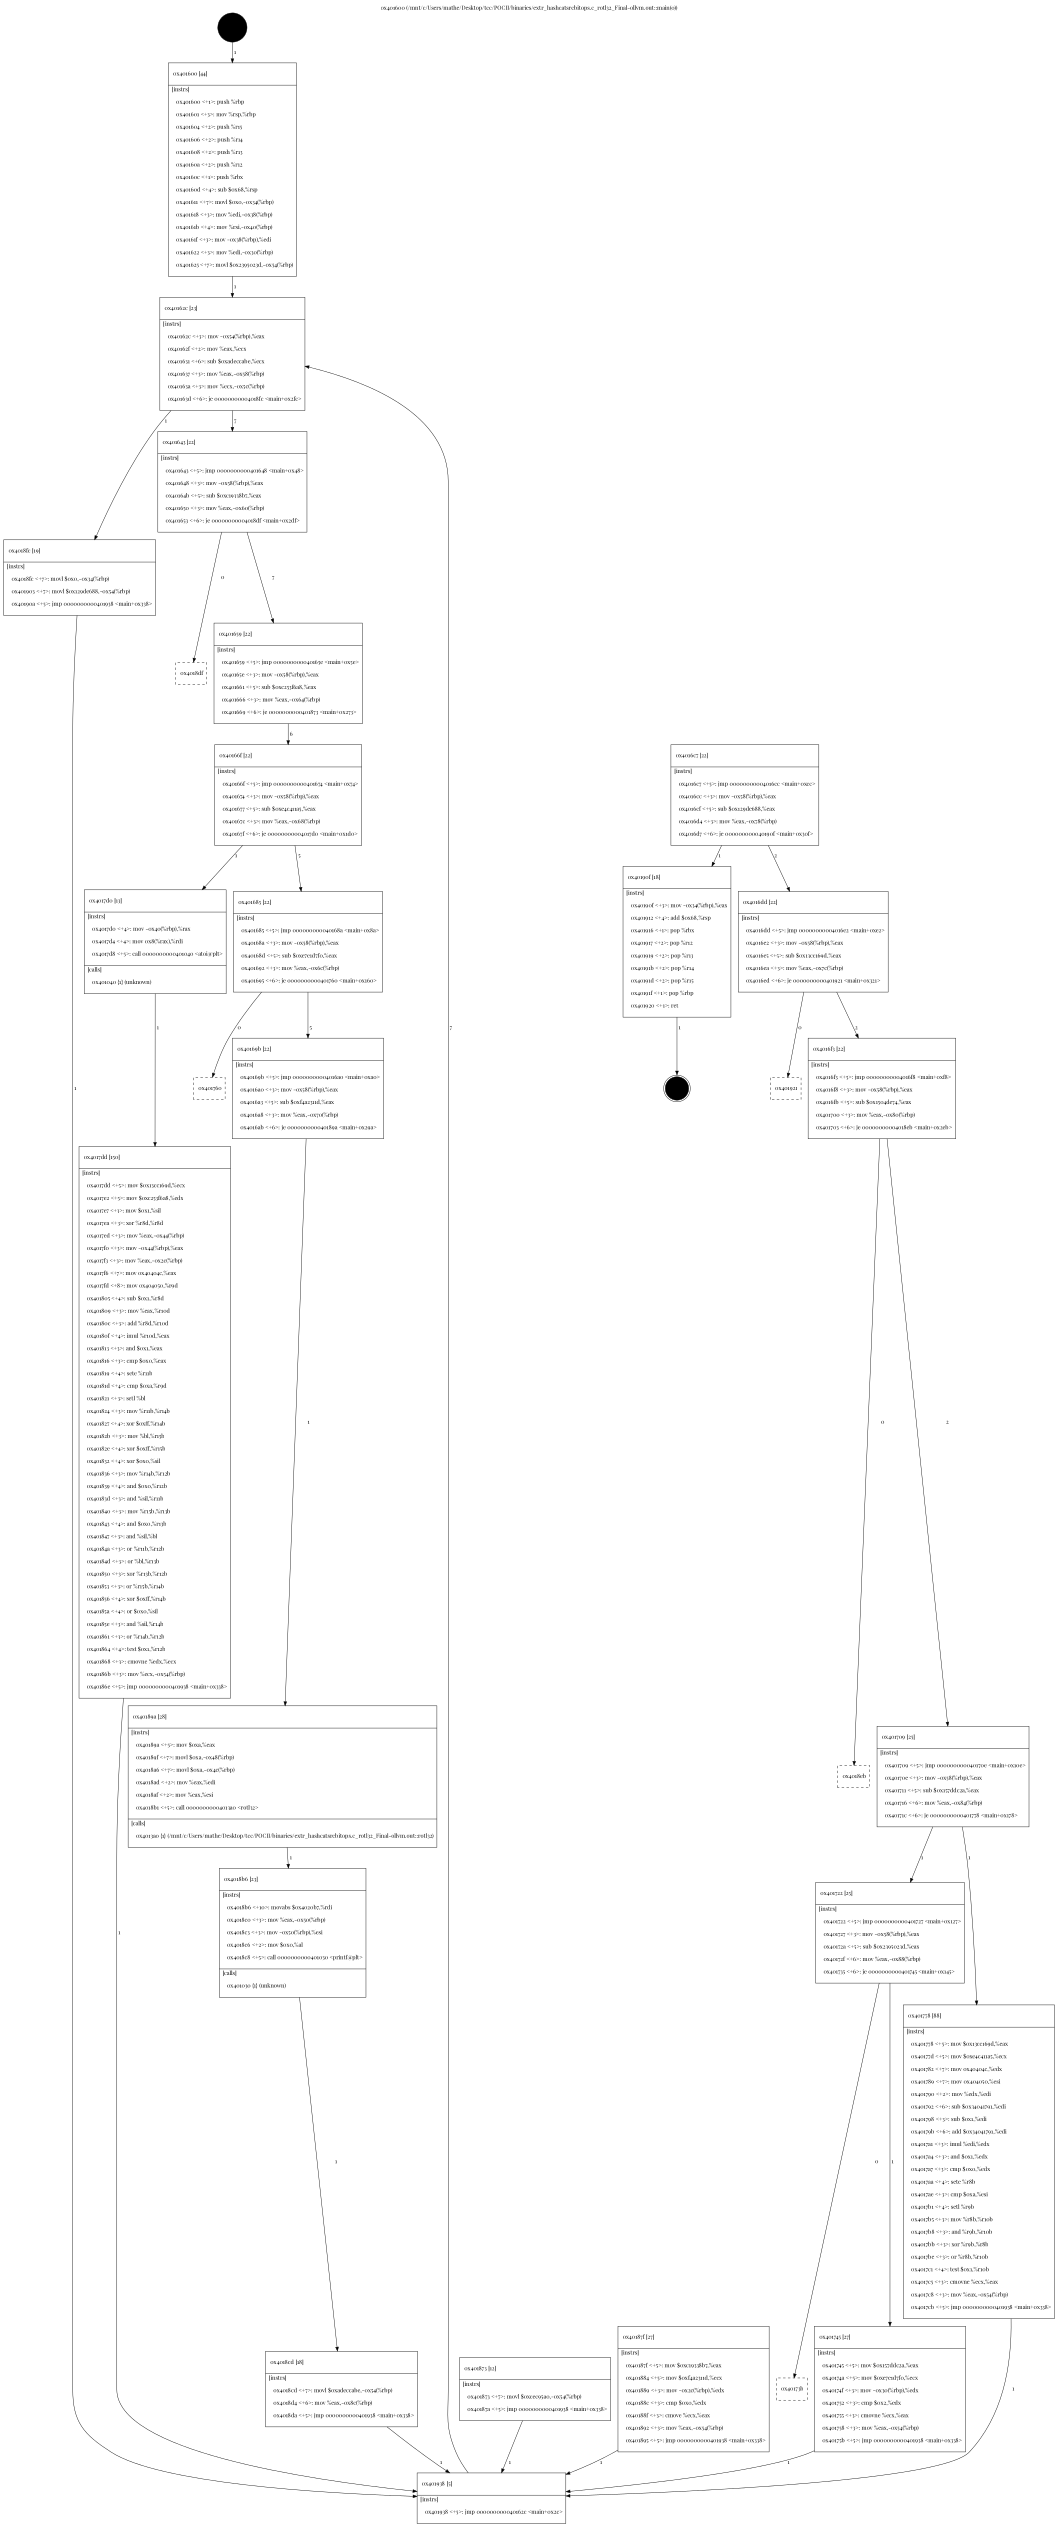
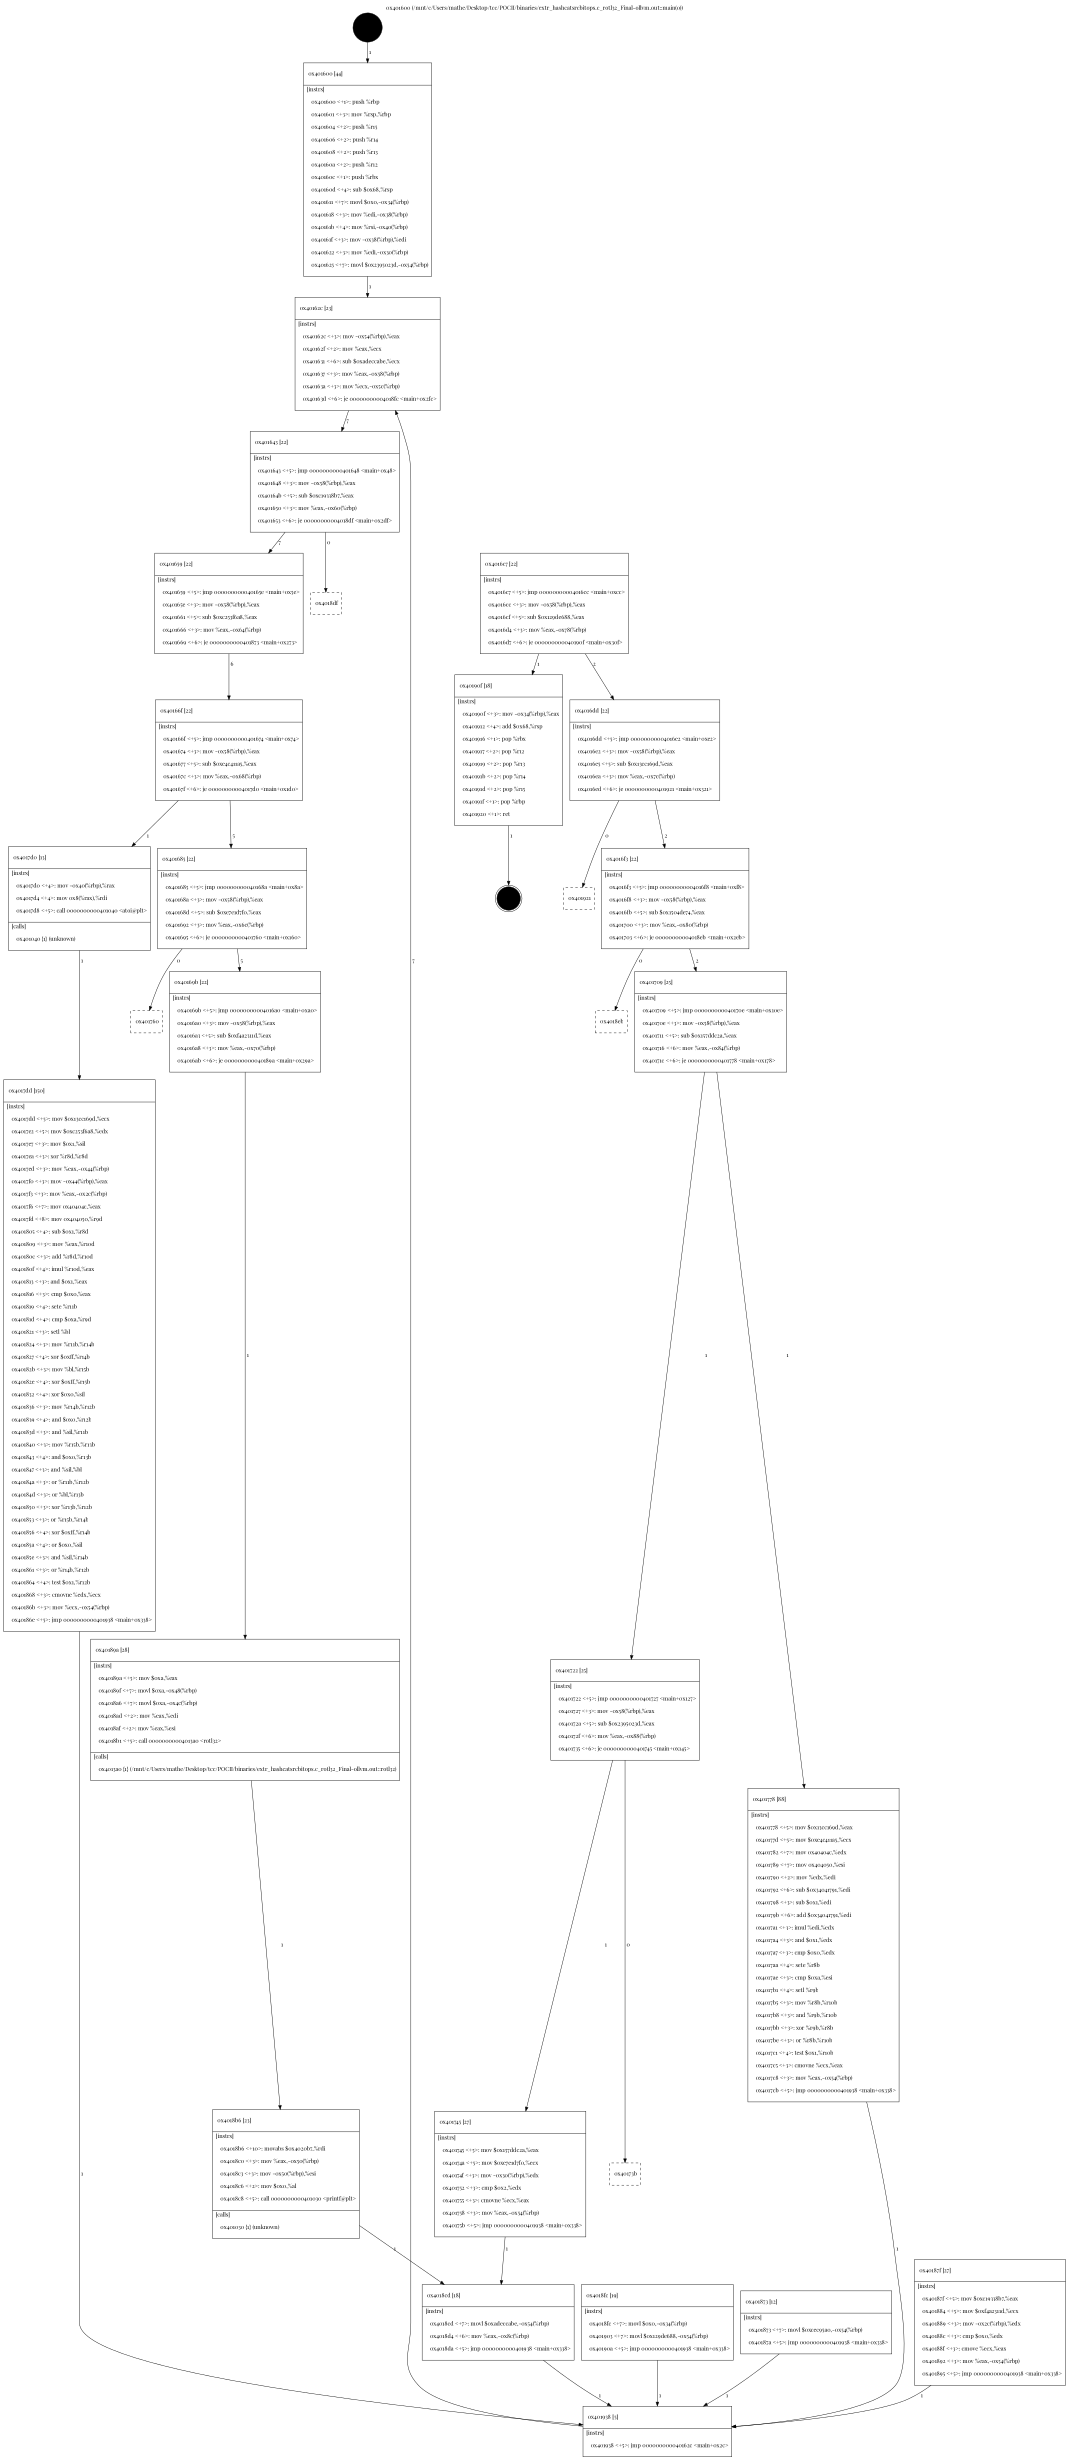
(129, 470) -> none
(693, 2477) -> (503, 2259)
